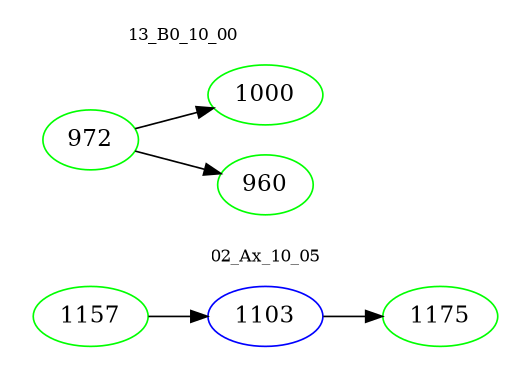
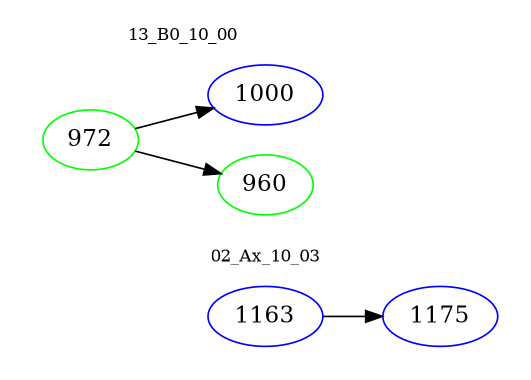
(265, 95) -> (265, 95)
(266, 257) -> (266, 257)
(91, 316) -> none
(265, 316) -> (265, 316)
(440, 316) -> (440, 316)
